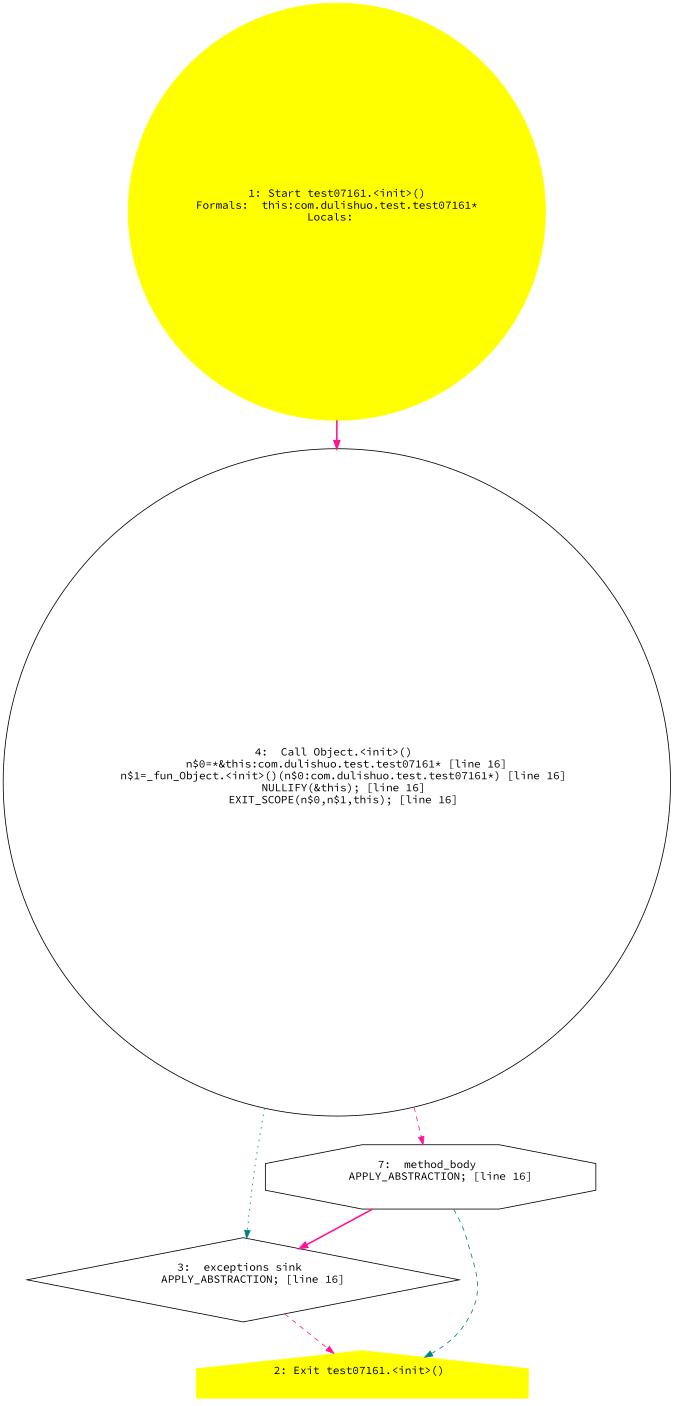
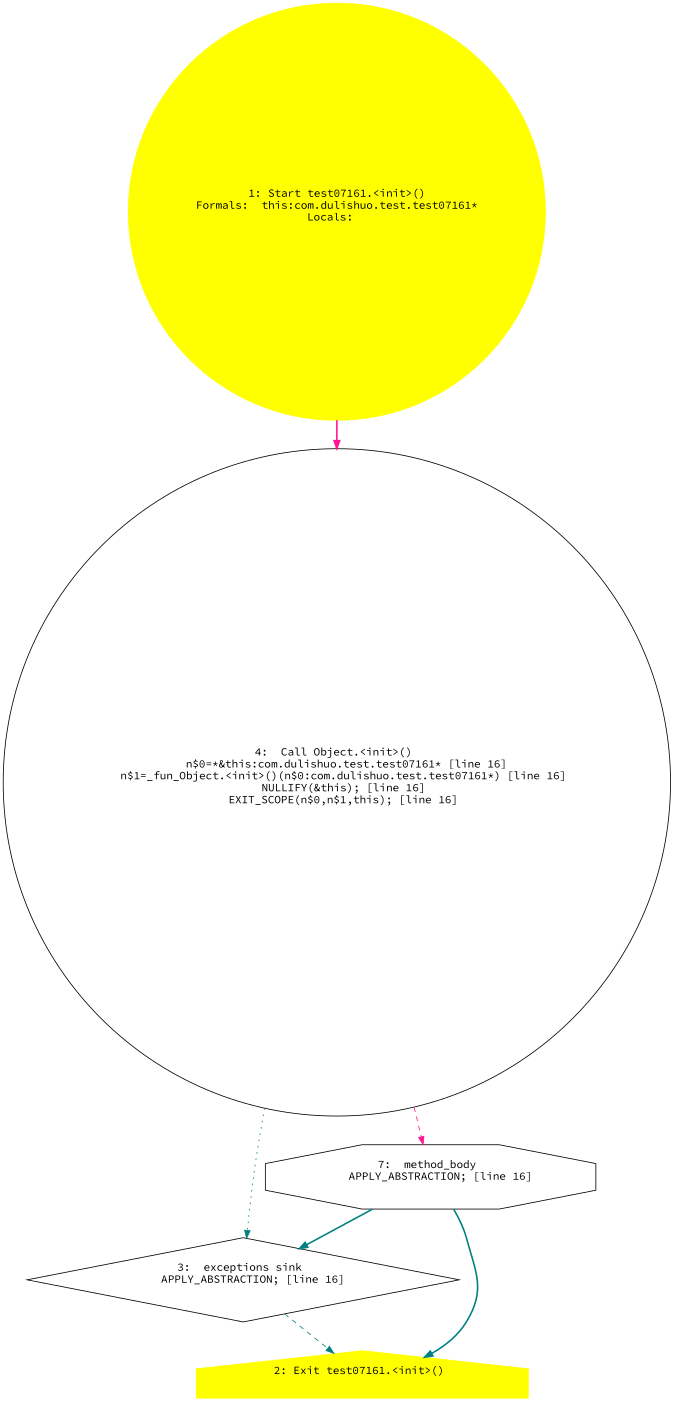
(339, 1227) -> (339, 1227)
(477, 1288) -> (477, 1288)
(306, 1331) -> (306, 1331)
